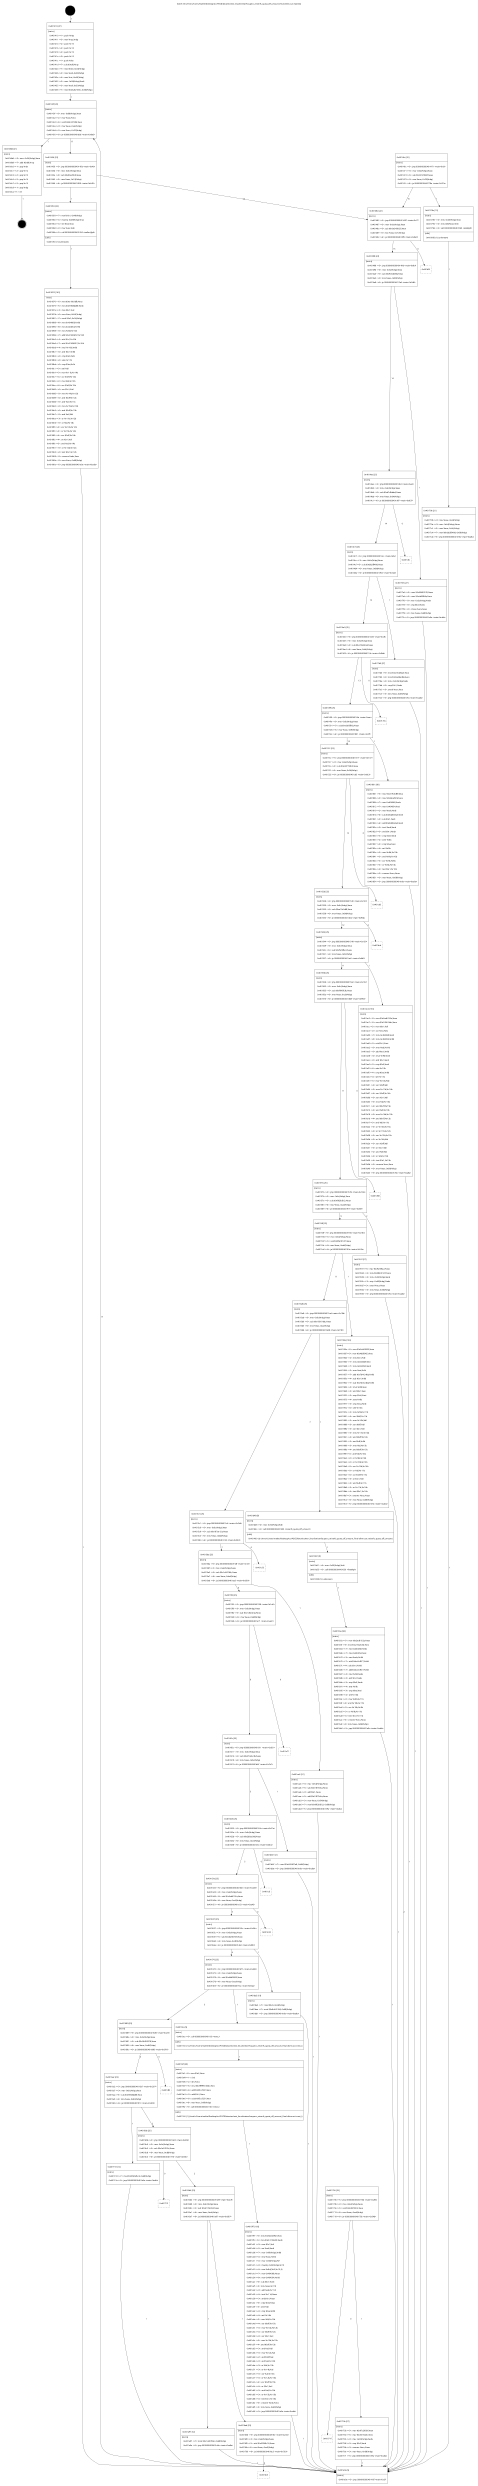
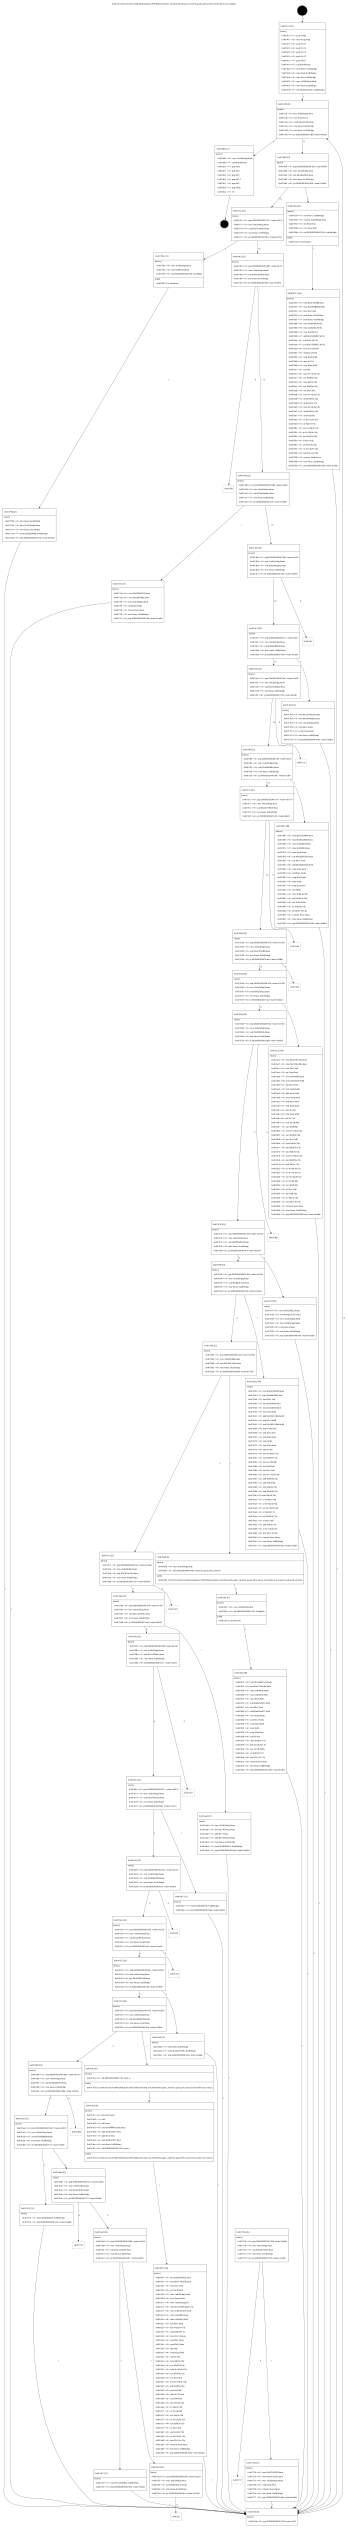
(232, 197) -> (280, 197)
